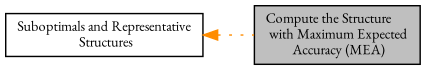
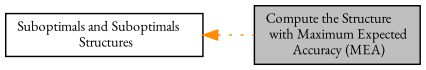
(104, 35) -> (104, 35)
